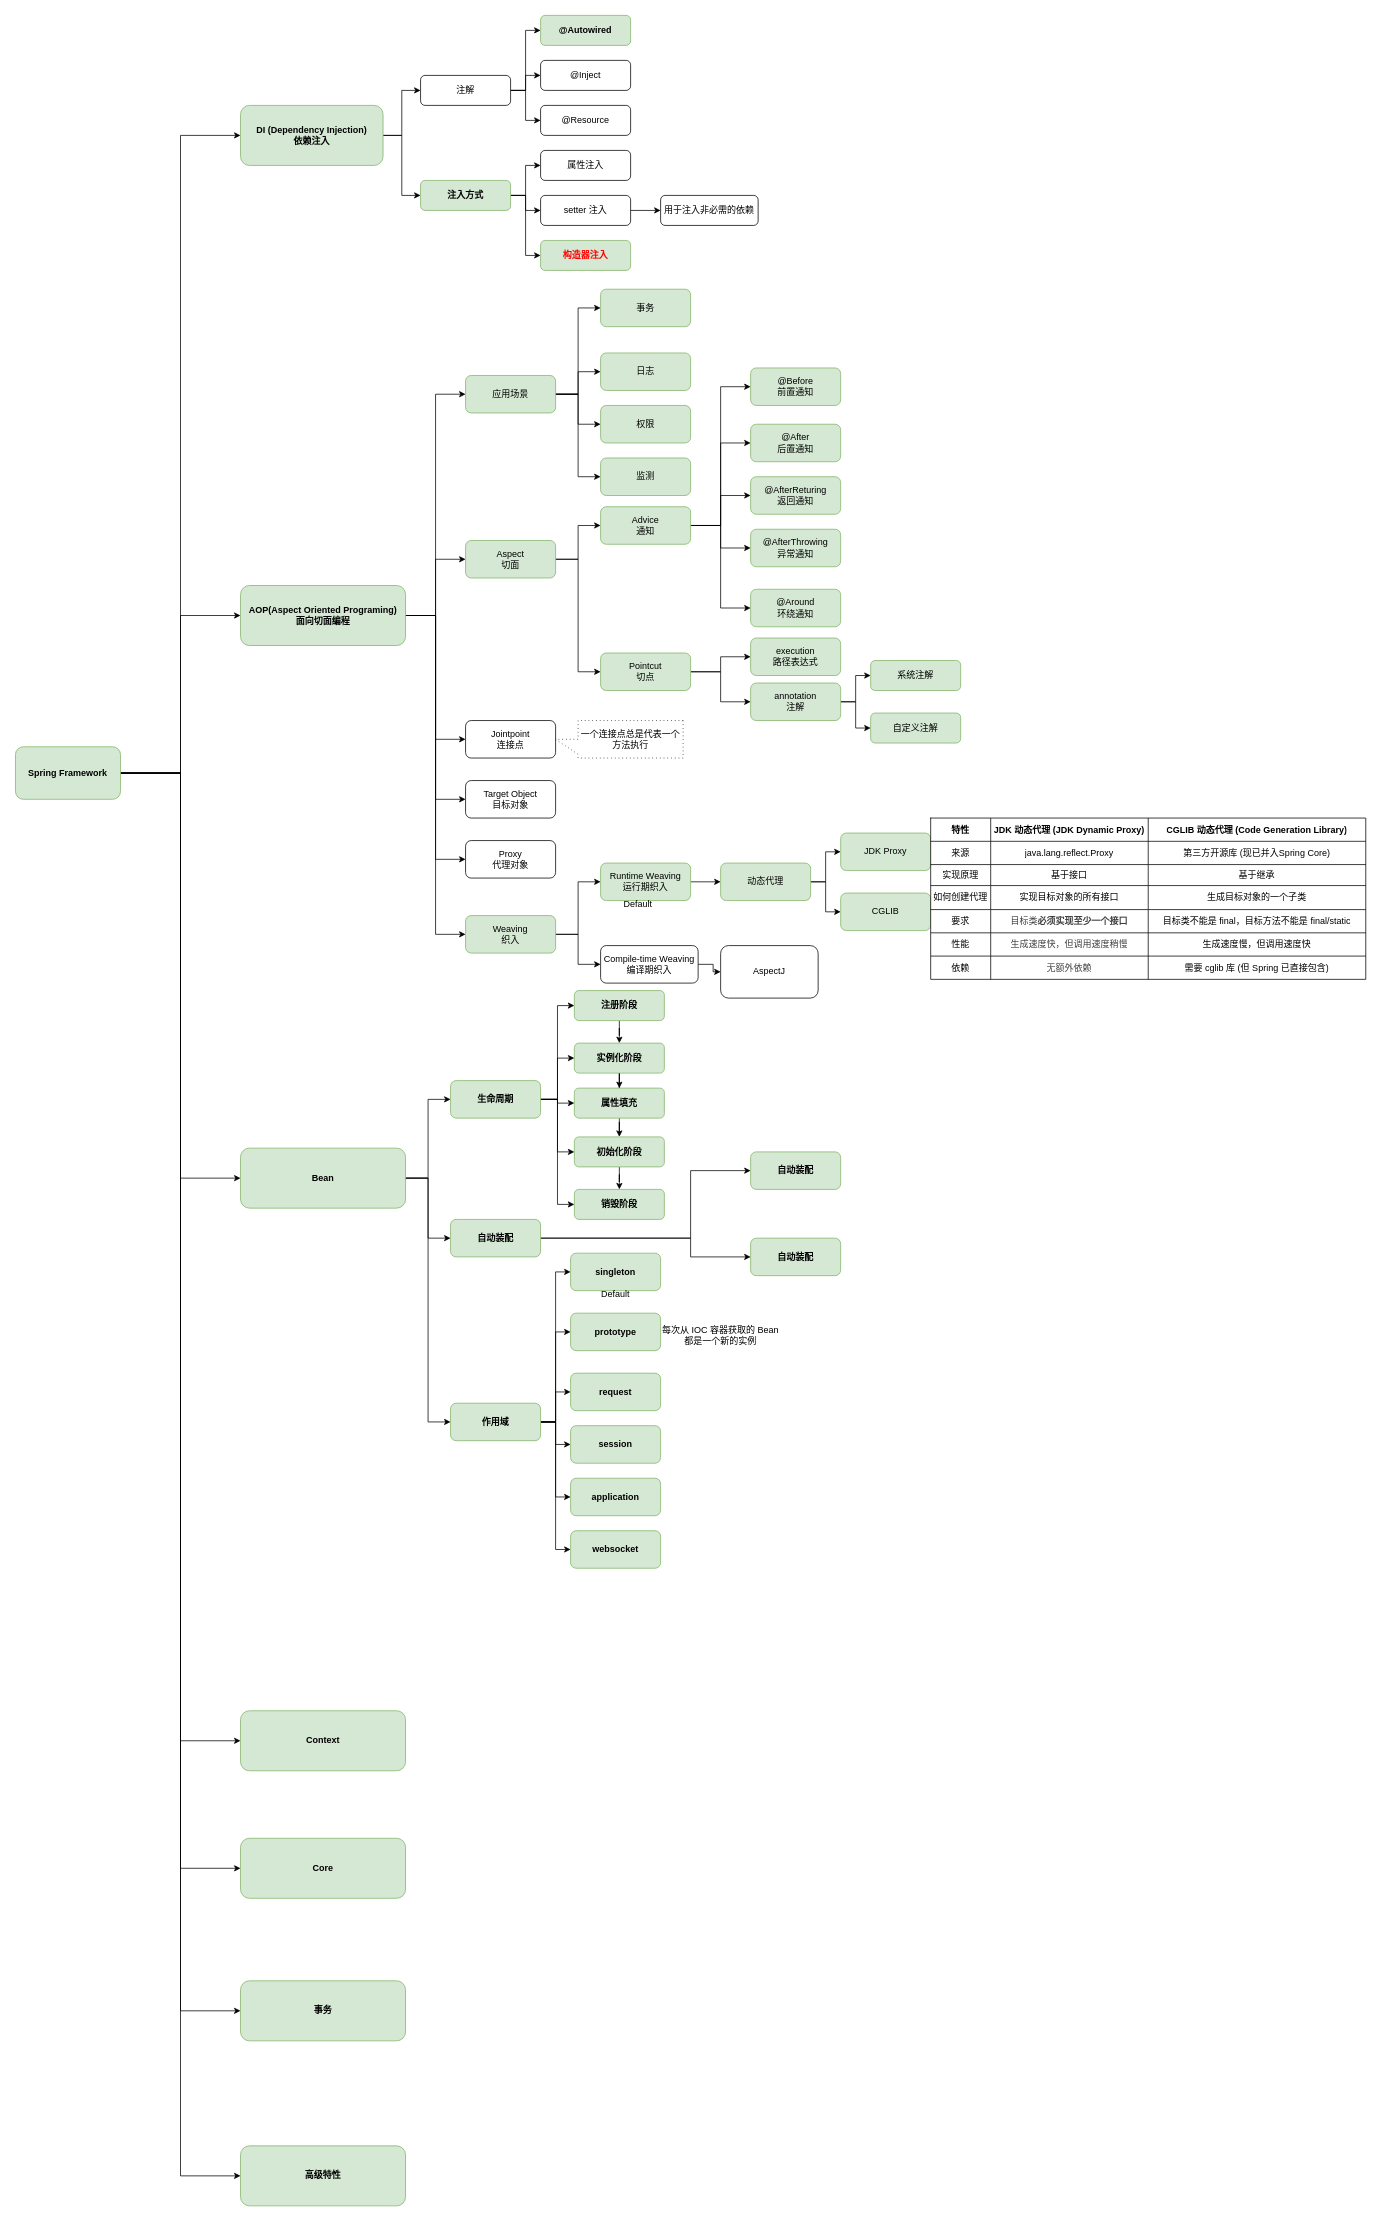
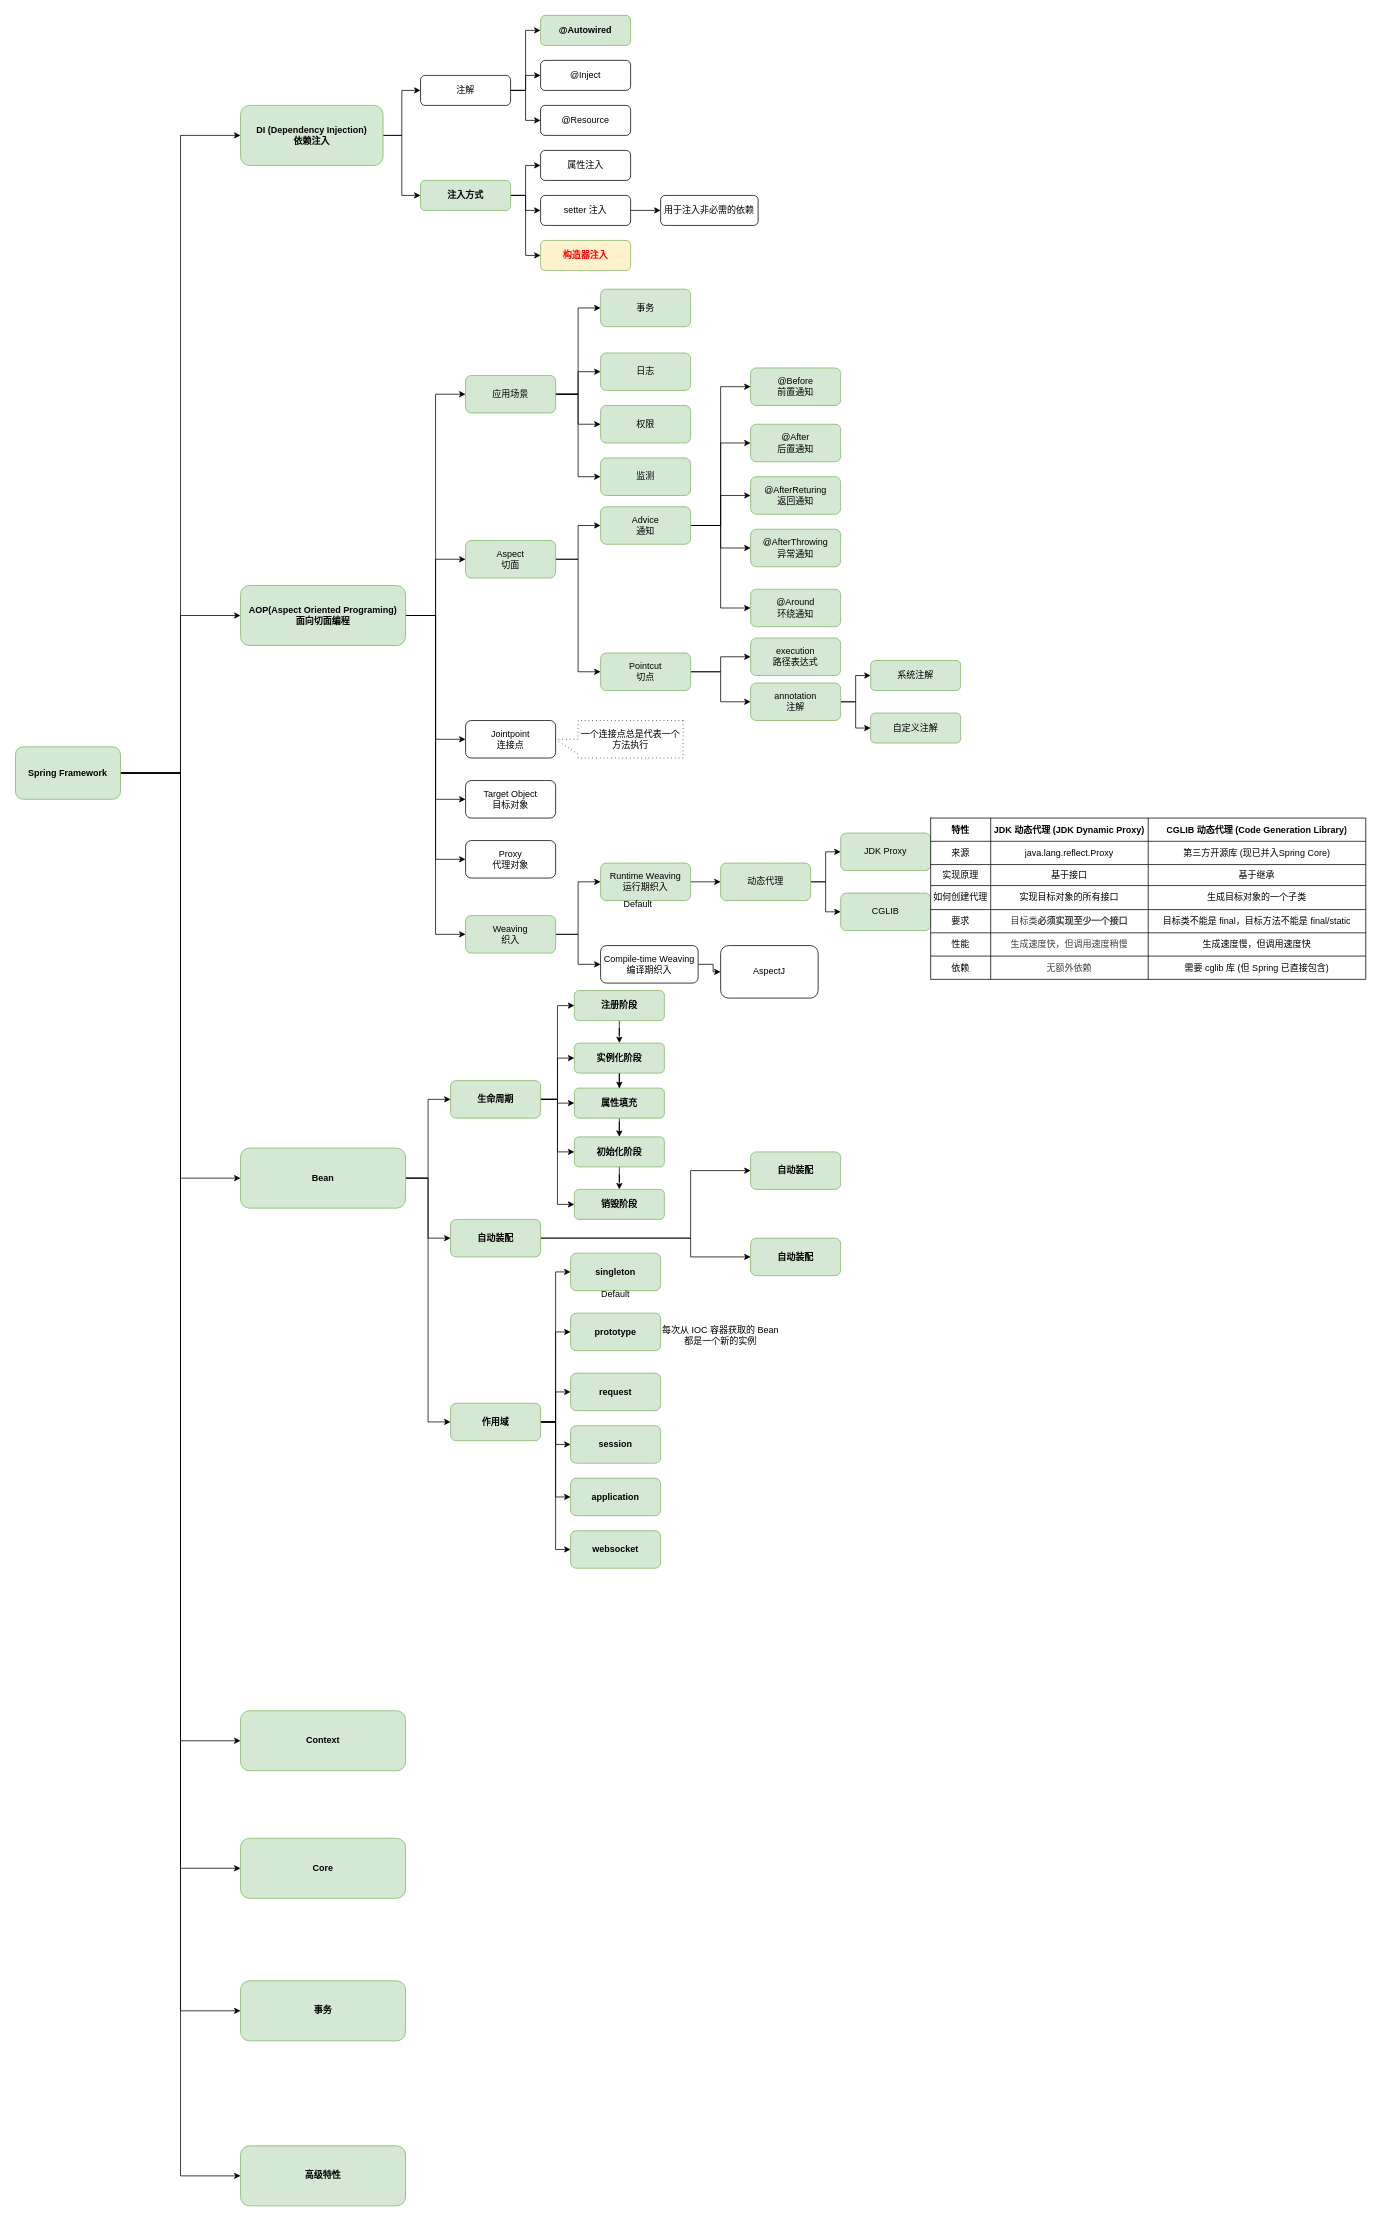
(585, 255) -> (585, 255)
